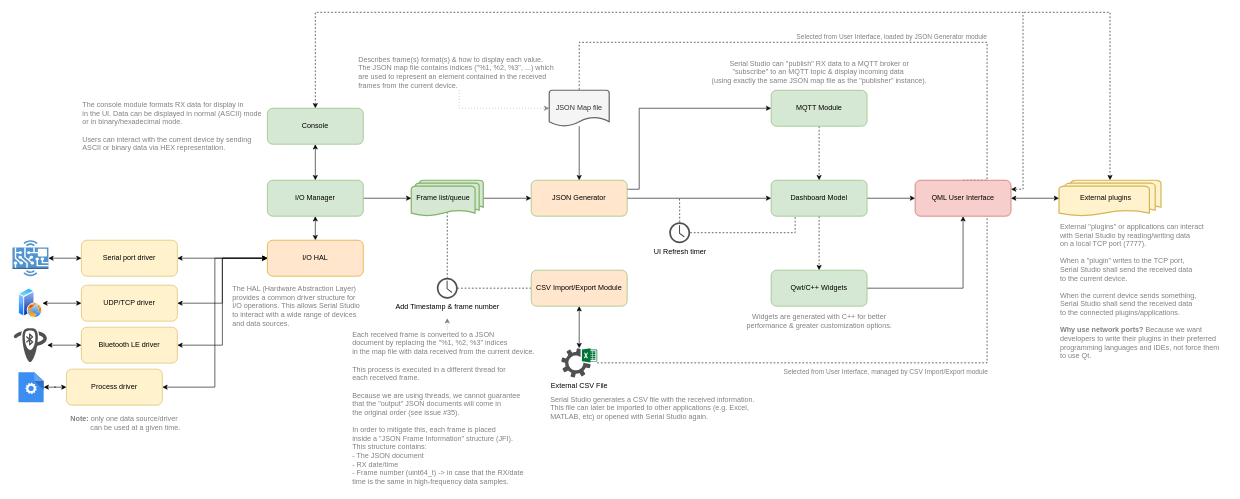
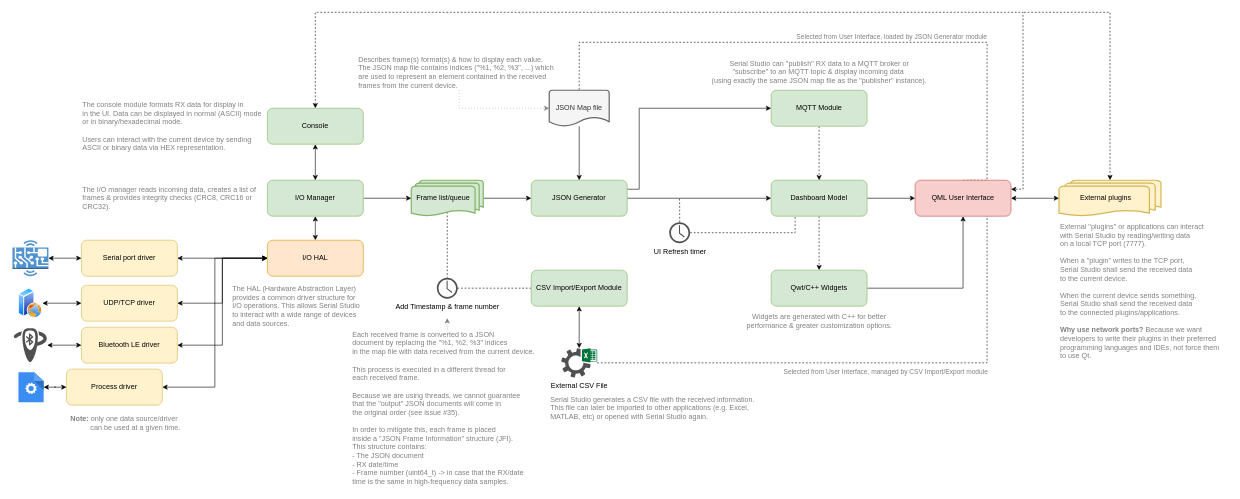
none -> (171, 198)
(579, 198) -> (579, 198)
(579, 288) -> (579, 288)
